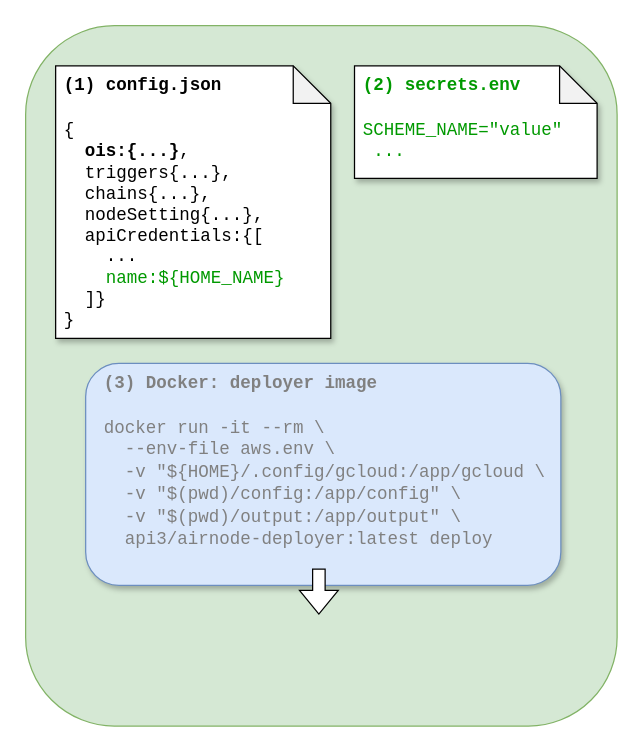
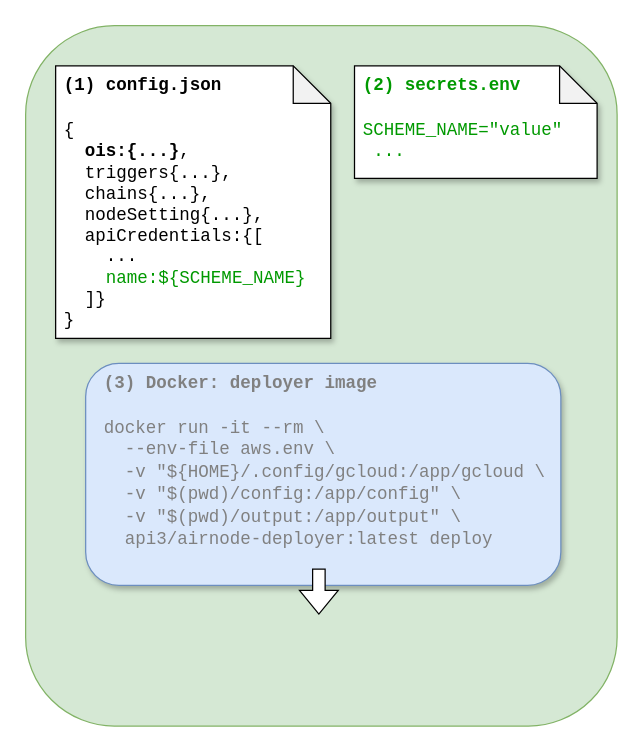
(145, 190) -> (155, 190)
